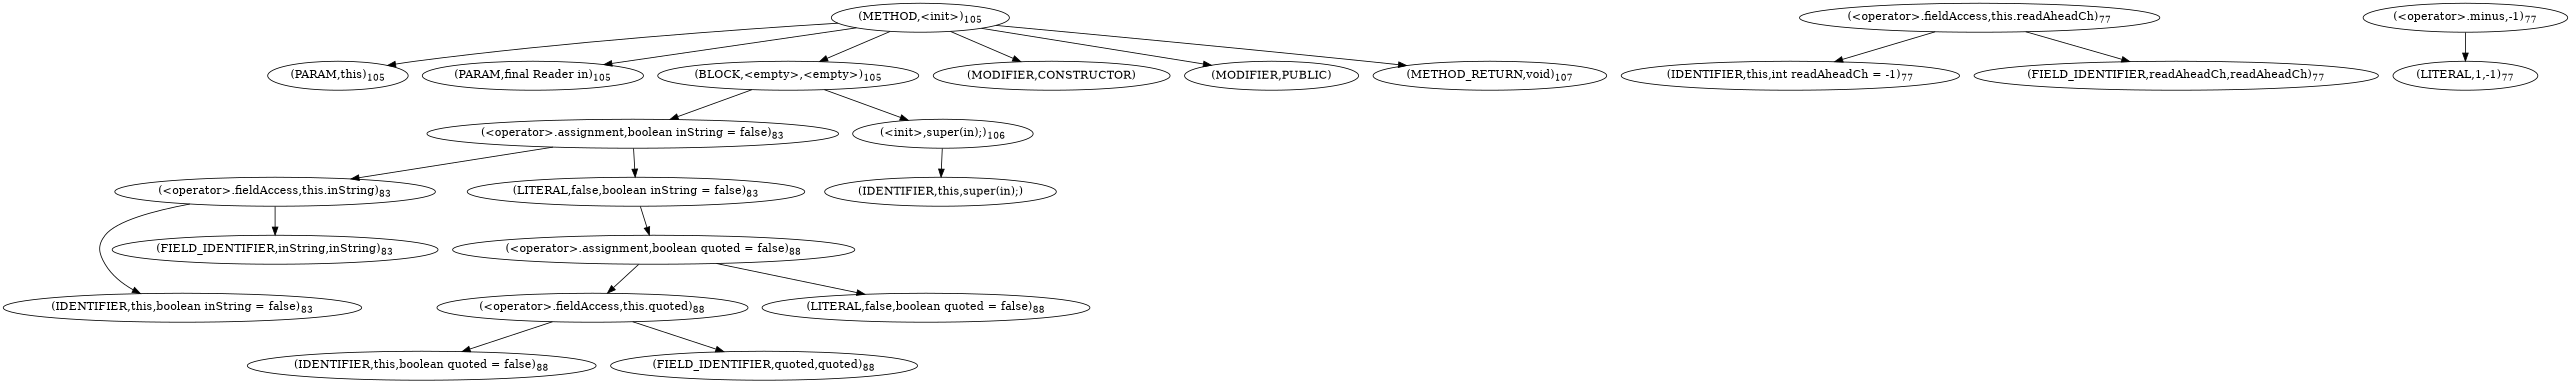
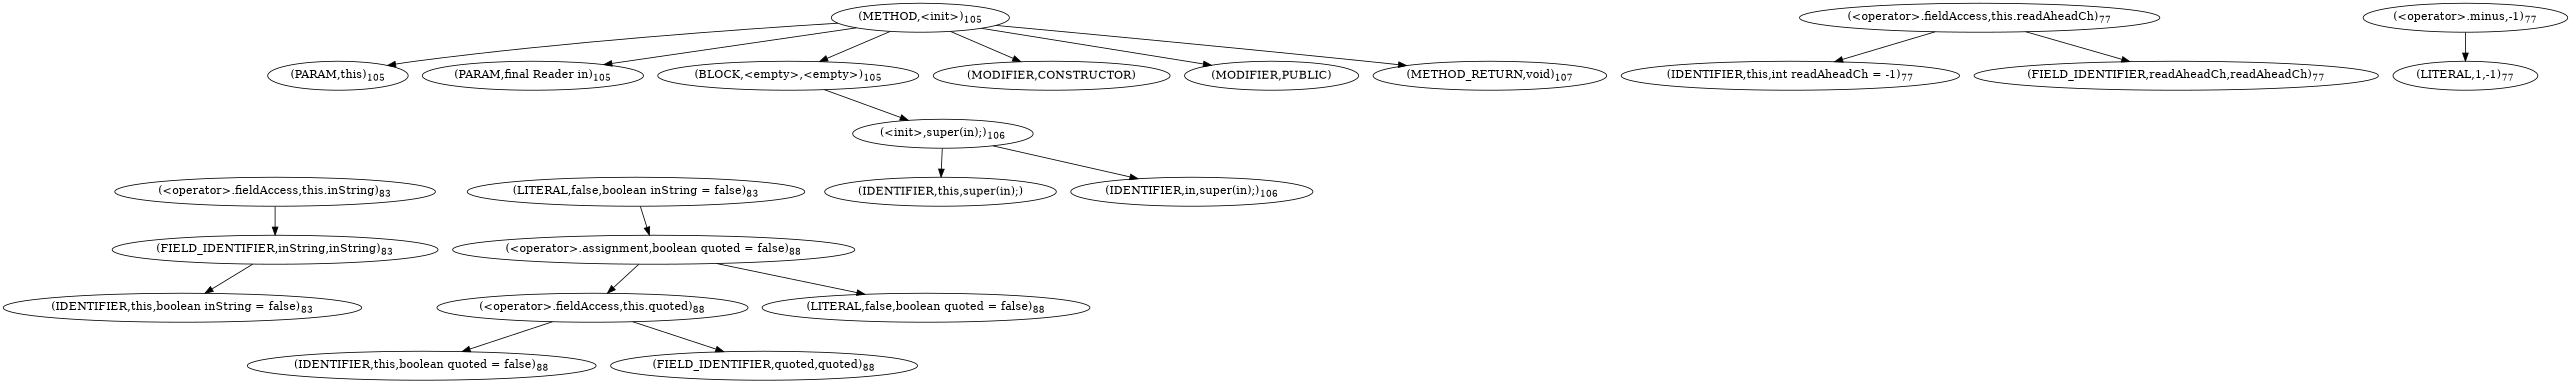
(633, 134) -> none
none -> (1192, 192)
(113, 228) -> (232, 277)
